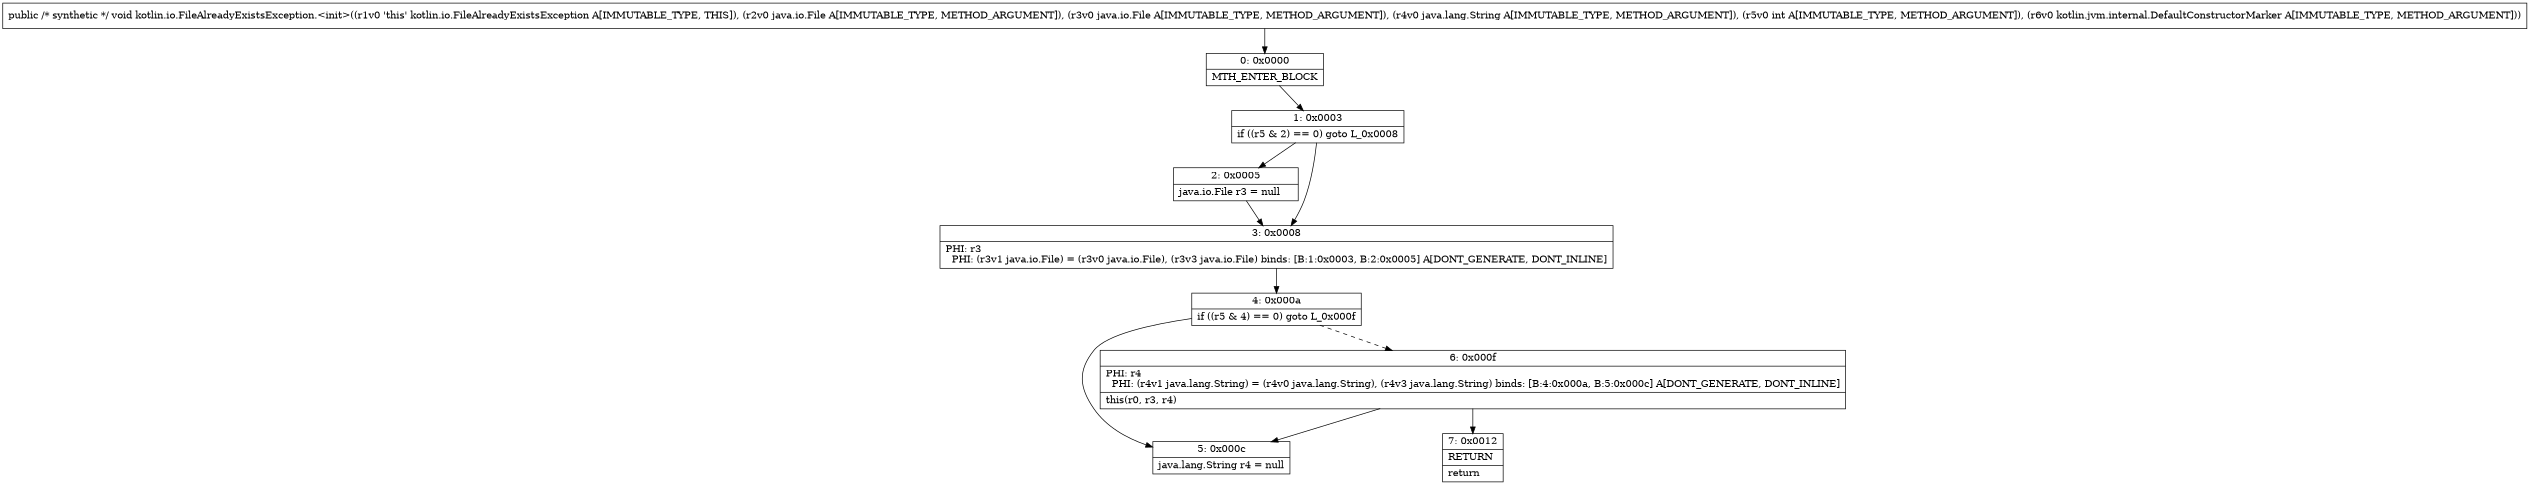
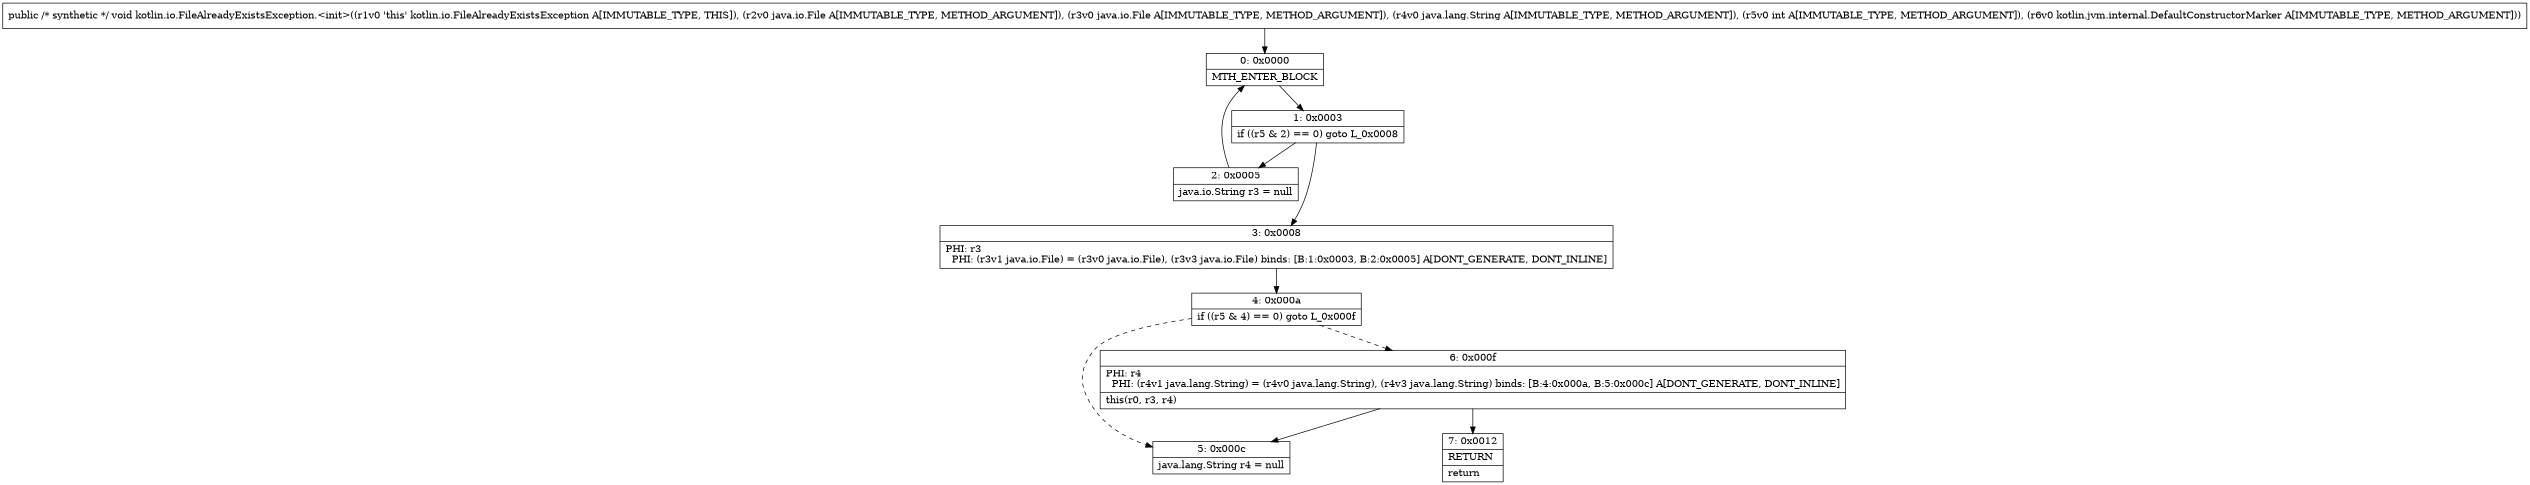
(1230, 192) -> (1236, 192)
(1253, 210) -> (1222, 127)
(1087, 360) -> (1087, 360)
